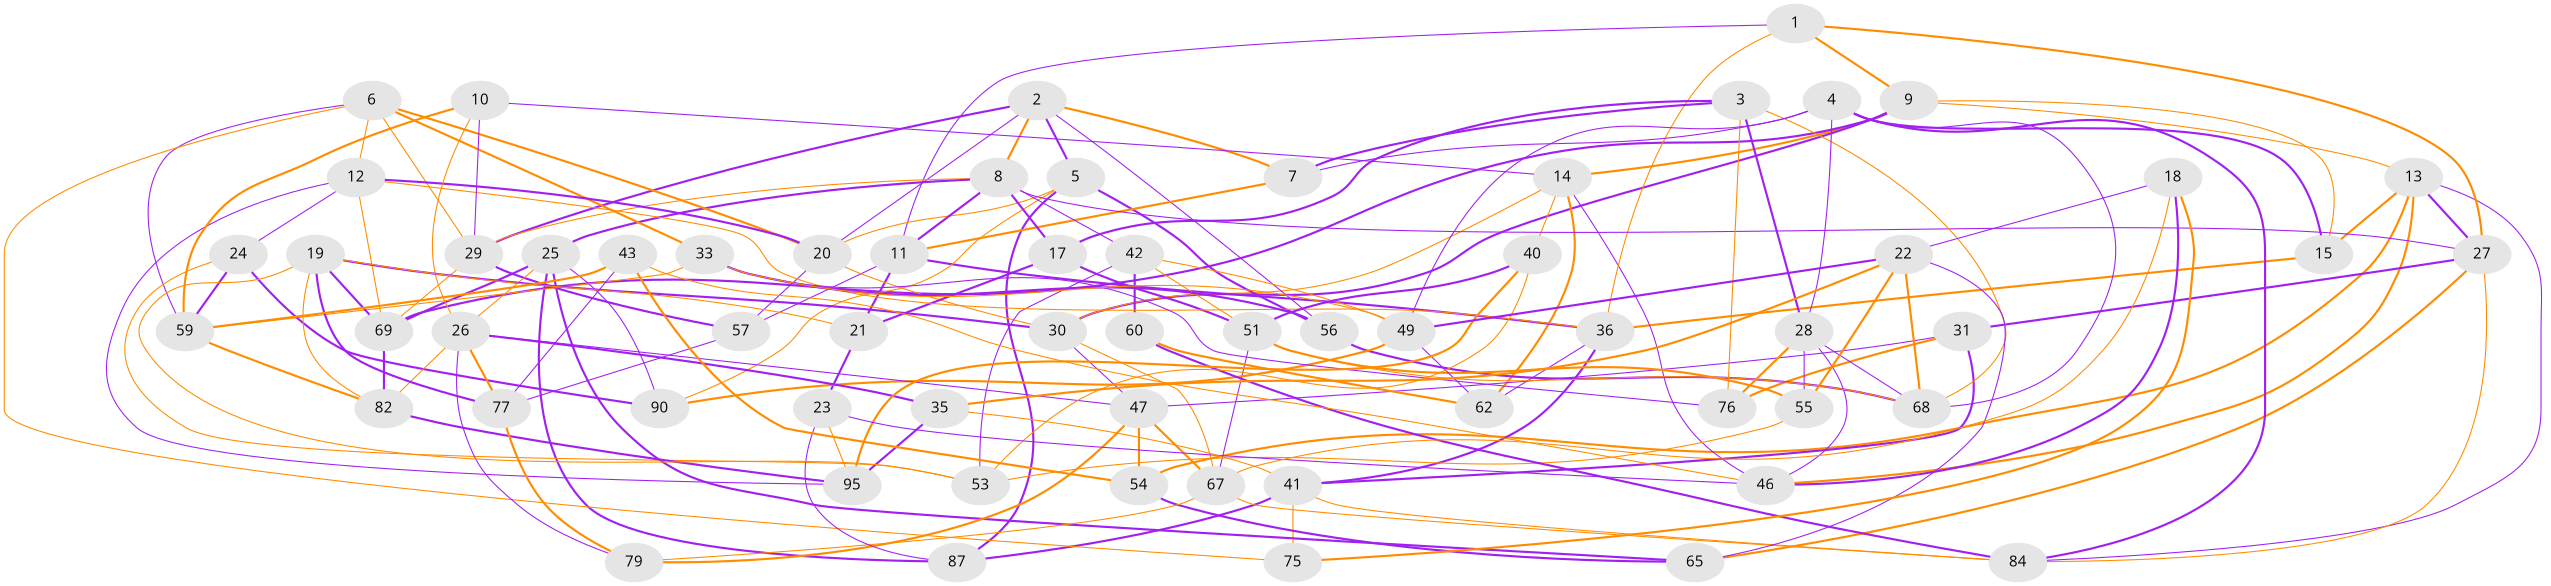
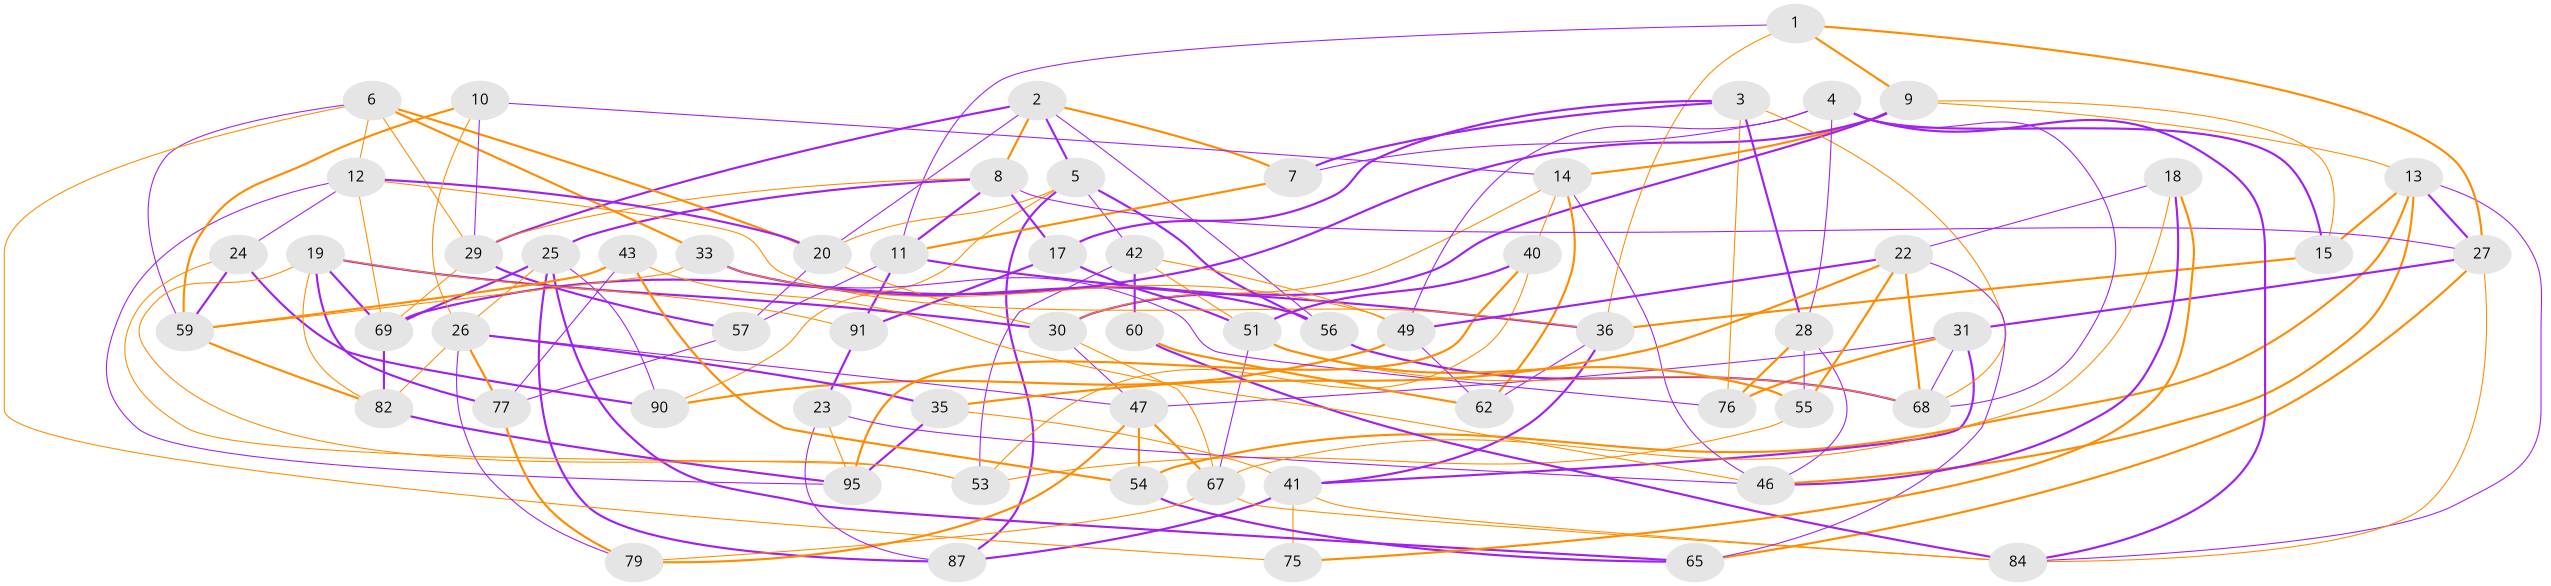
(1064, 215) -> (1109, 220)
(859, 332) -> (859, 332)
(1863, 370) -> (1942, 370)
